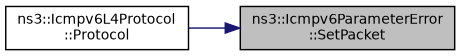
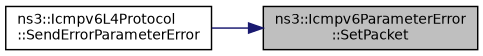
(97, 28) -> (109, 28)
